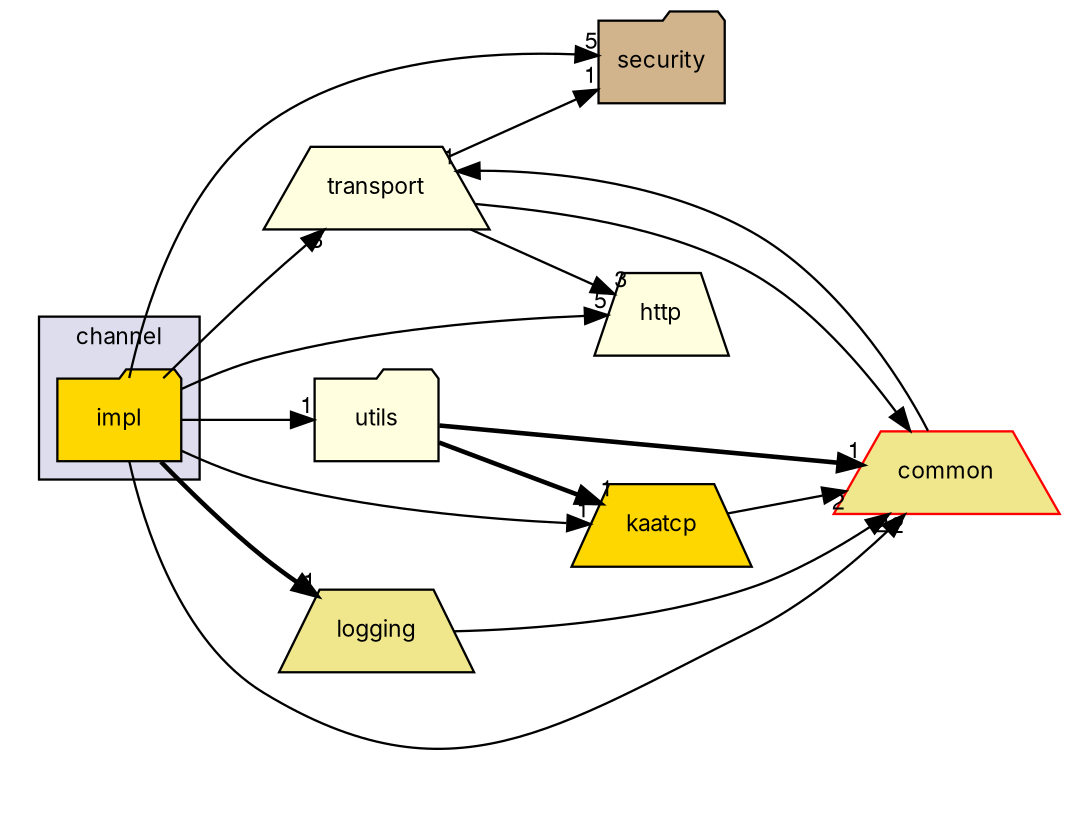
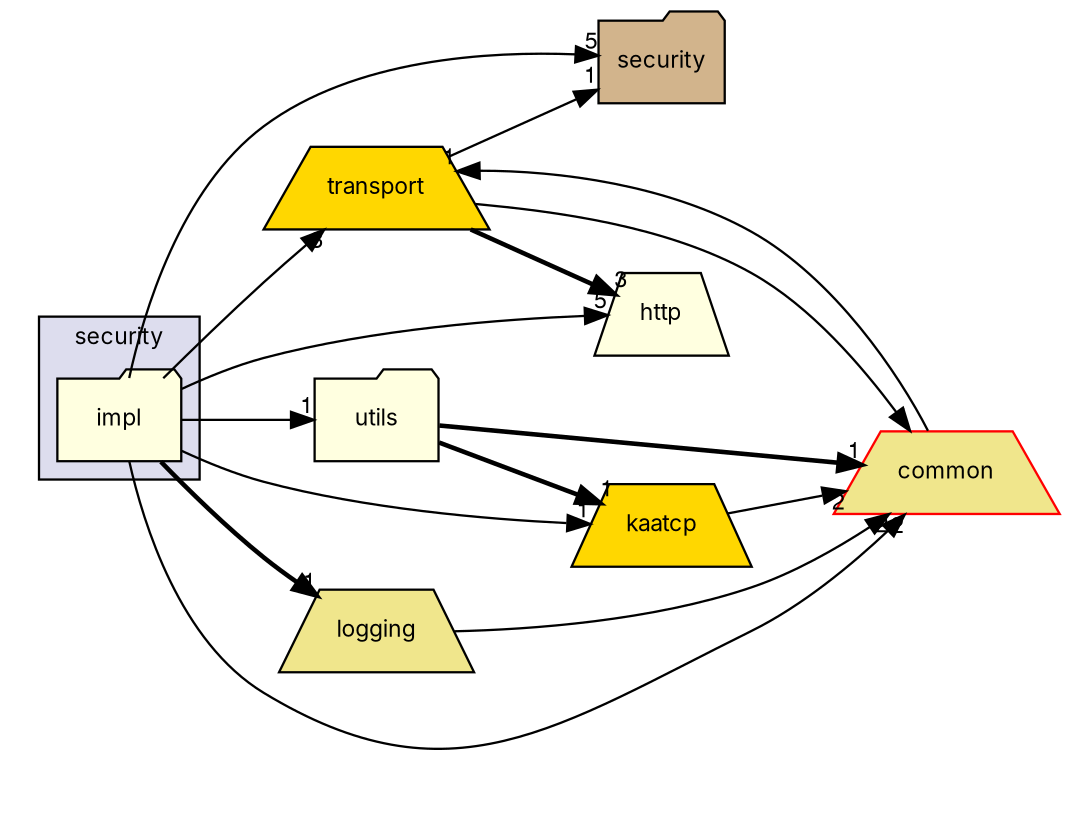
(377, 188) -> (377, 188)
(532, 257) -> (532, 257)
(119, 338) -> (119, 338)
(119, 420) -> (119, 420)
